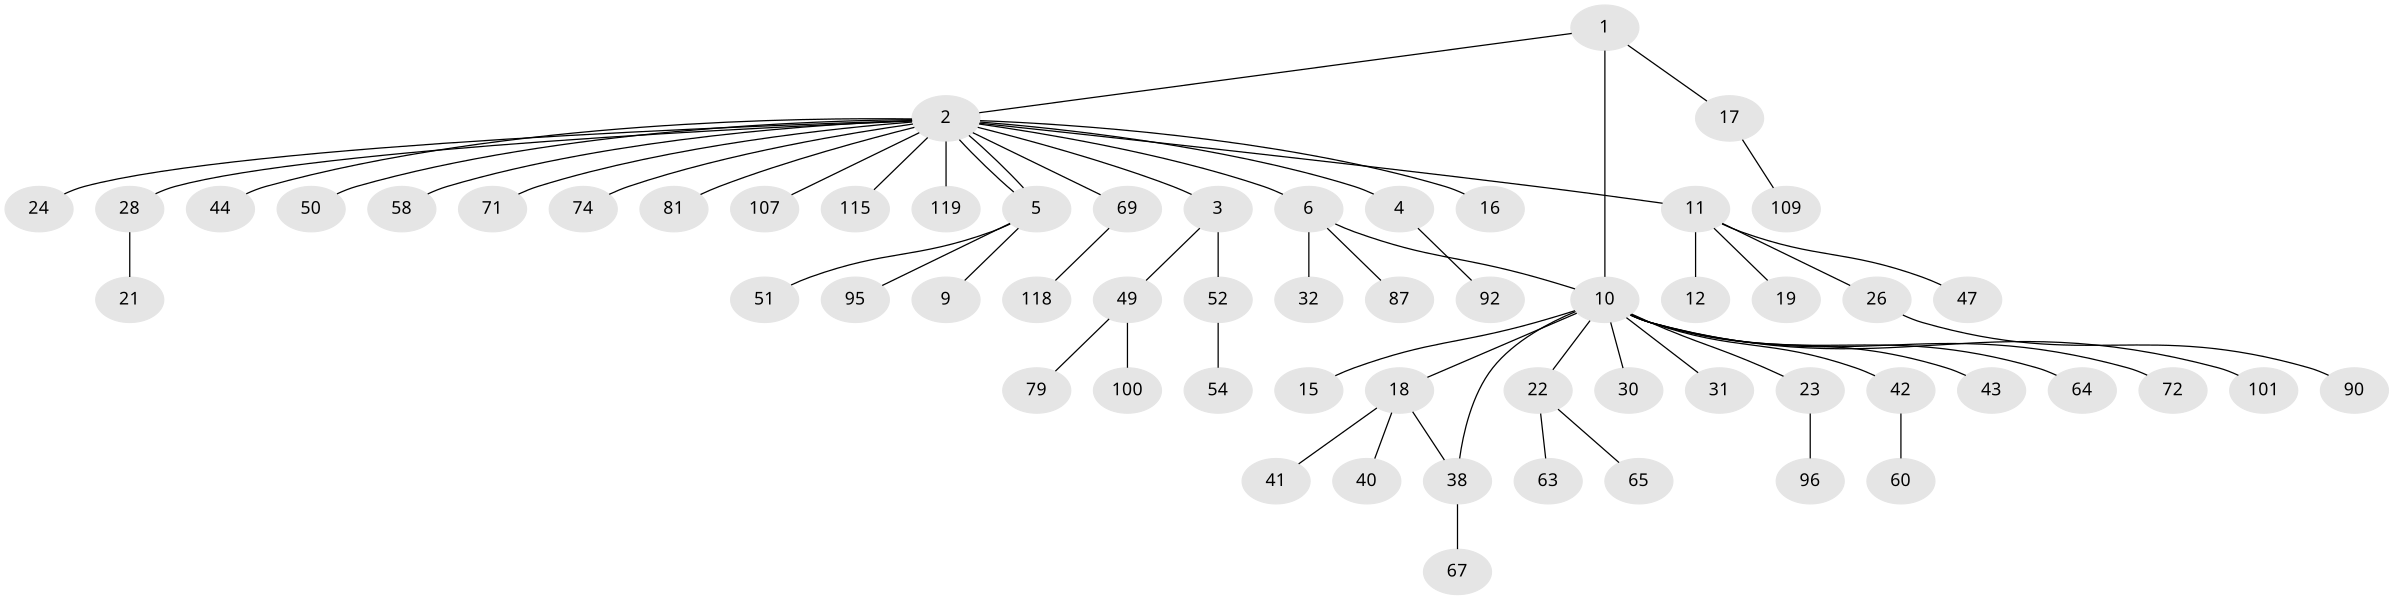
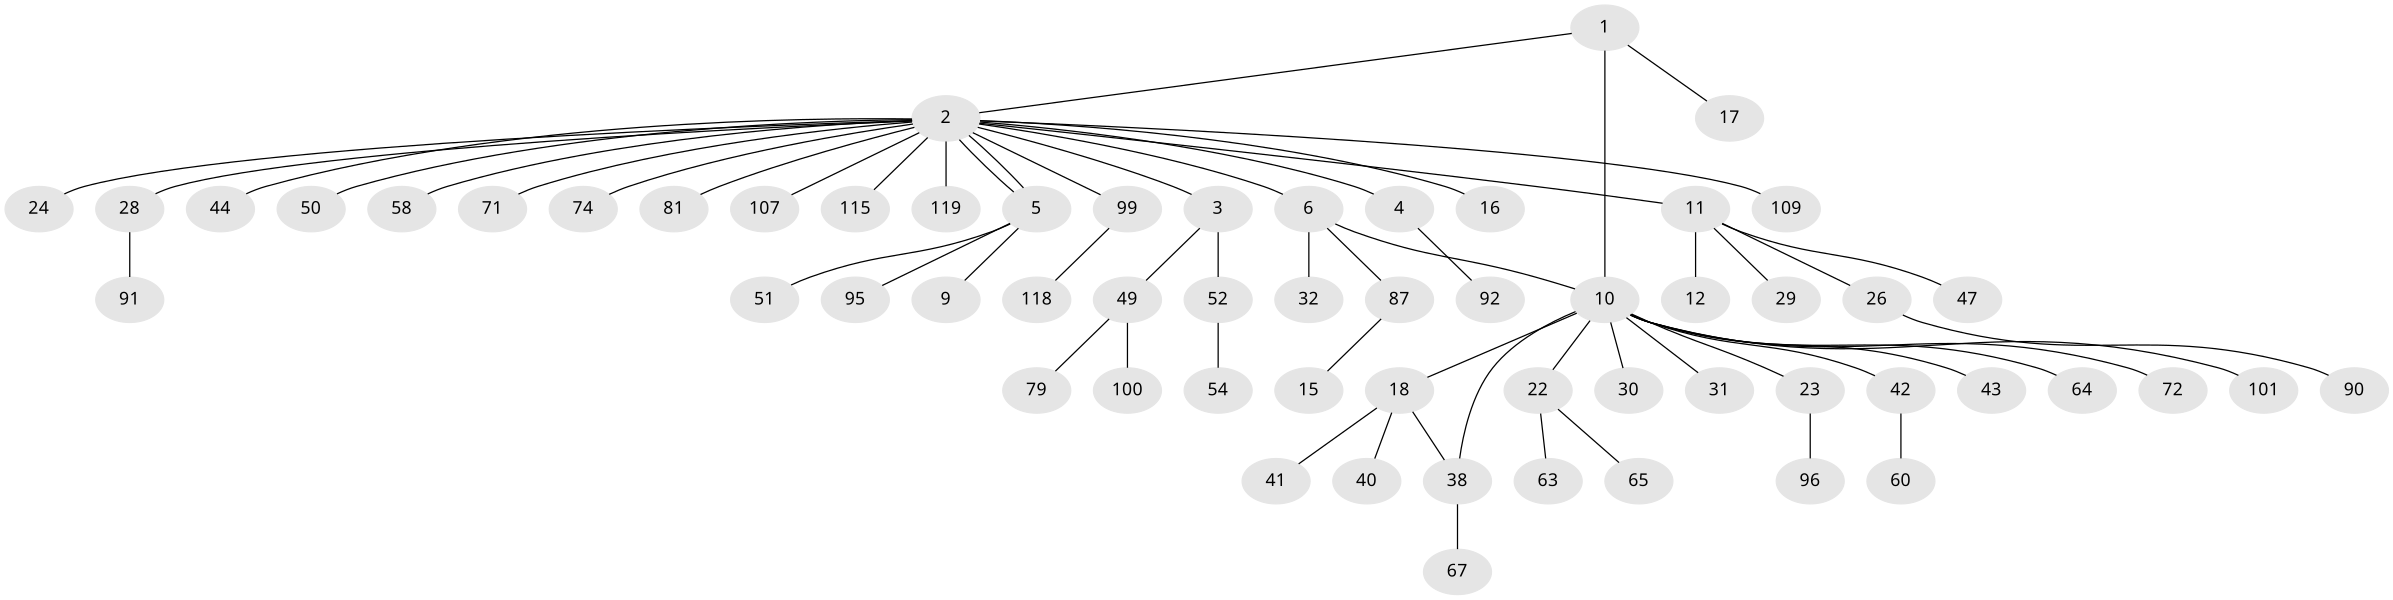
(1758, 164) -> (1372, 142)
(1127, 209) -> (1127, 209)
(130, 300) -> (130, 300)
(1786, 300) -> (1786, 300)
(1454, 341) -> (1354, 345)
